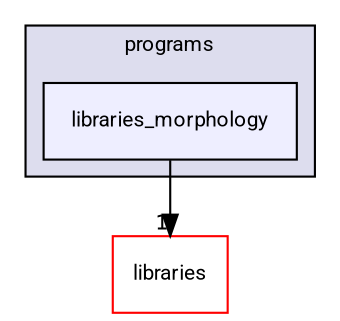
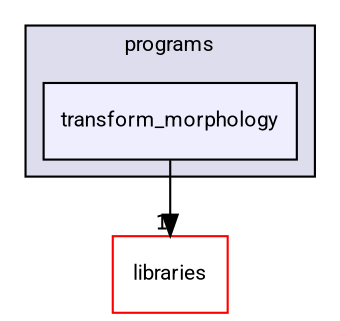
(170, 121) -> (170, 121)
